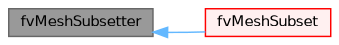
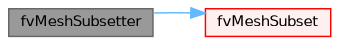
(187, 32) -> (172, 13)
